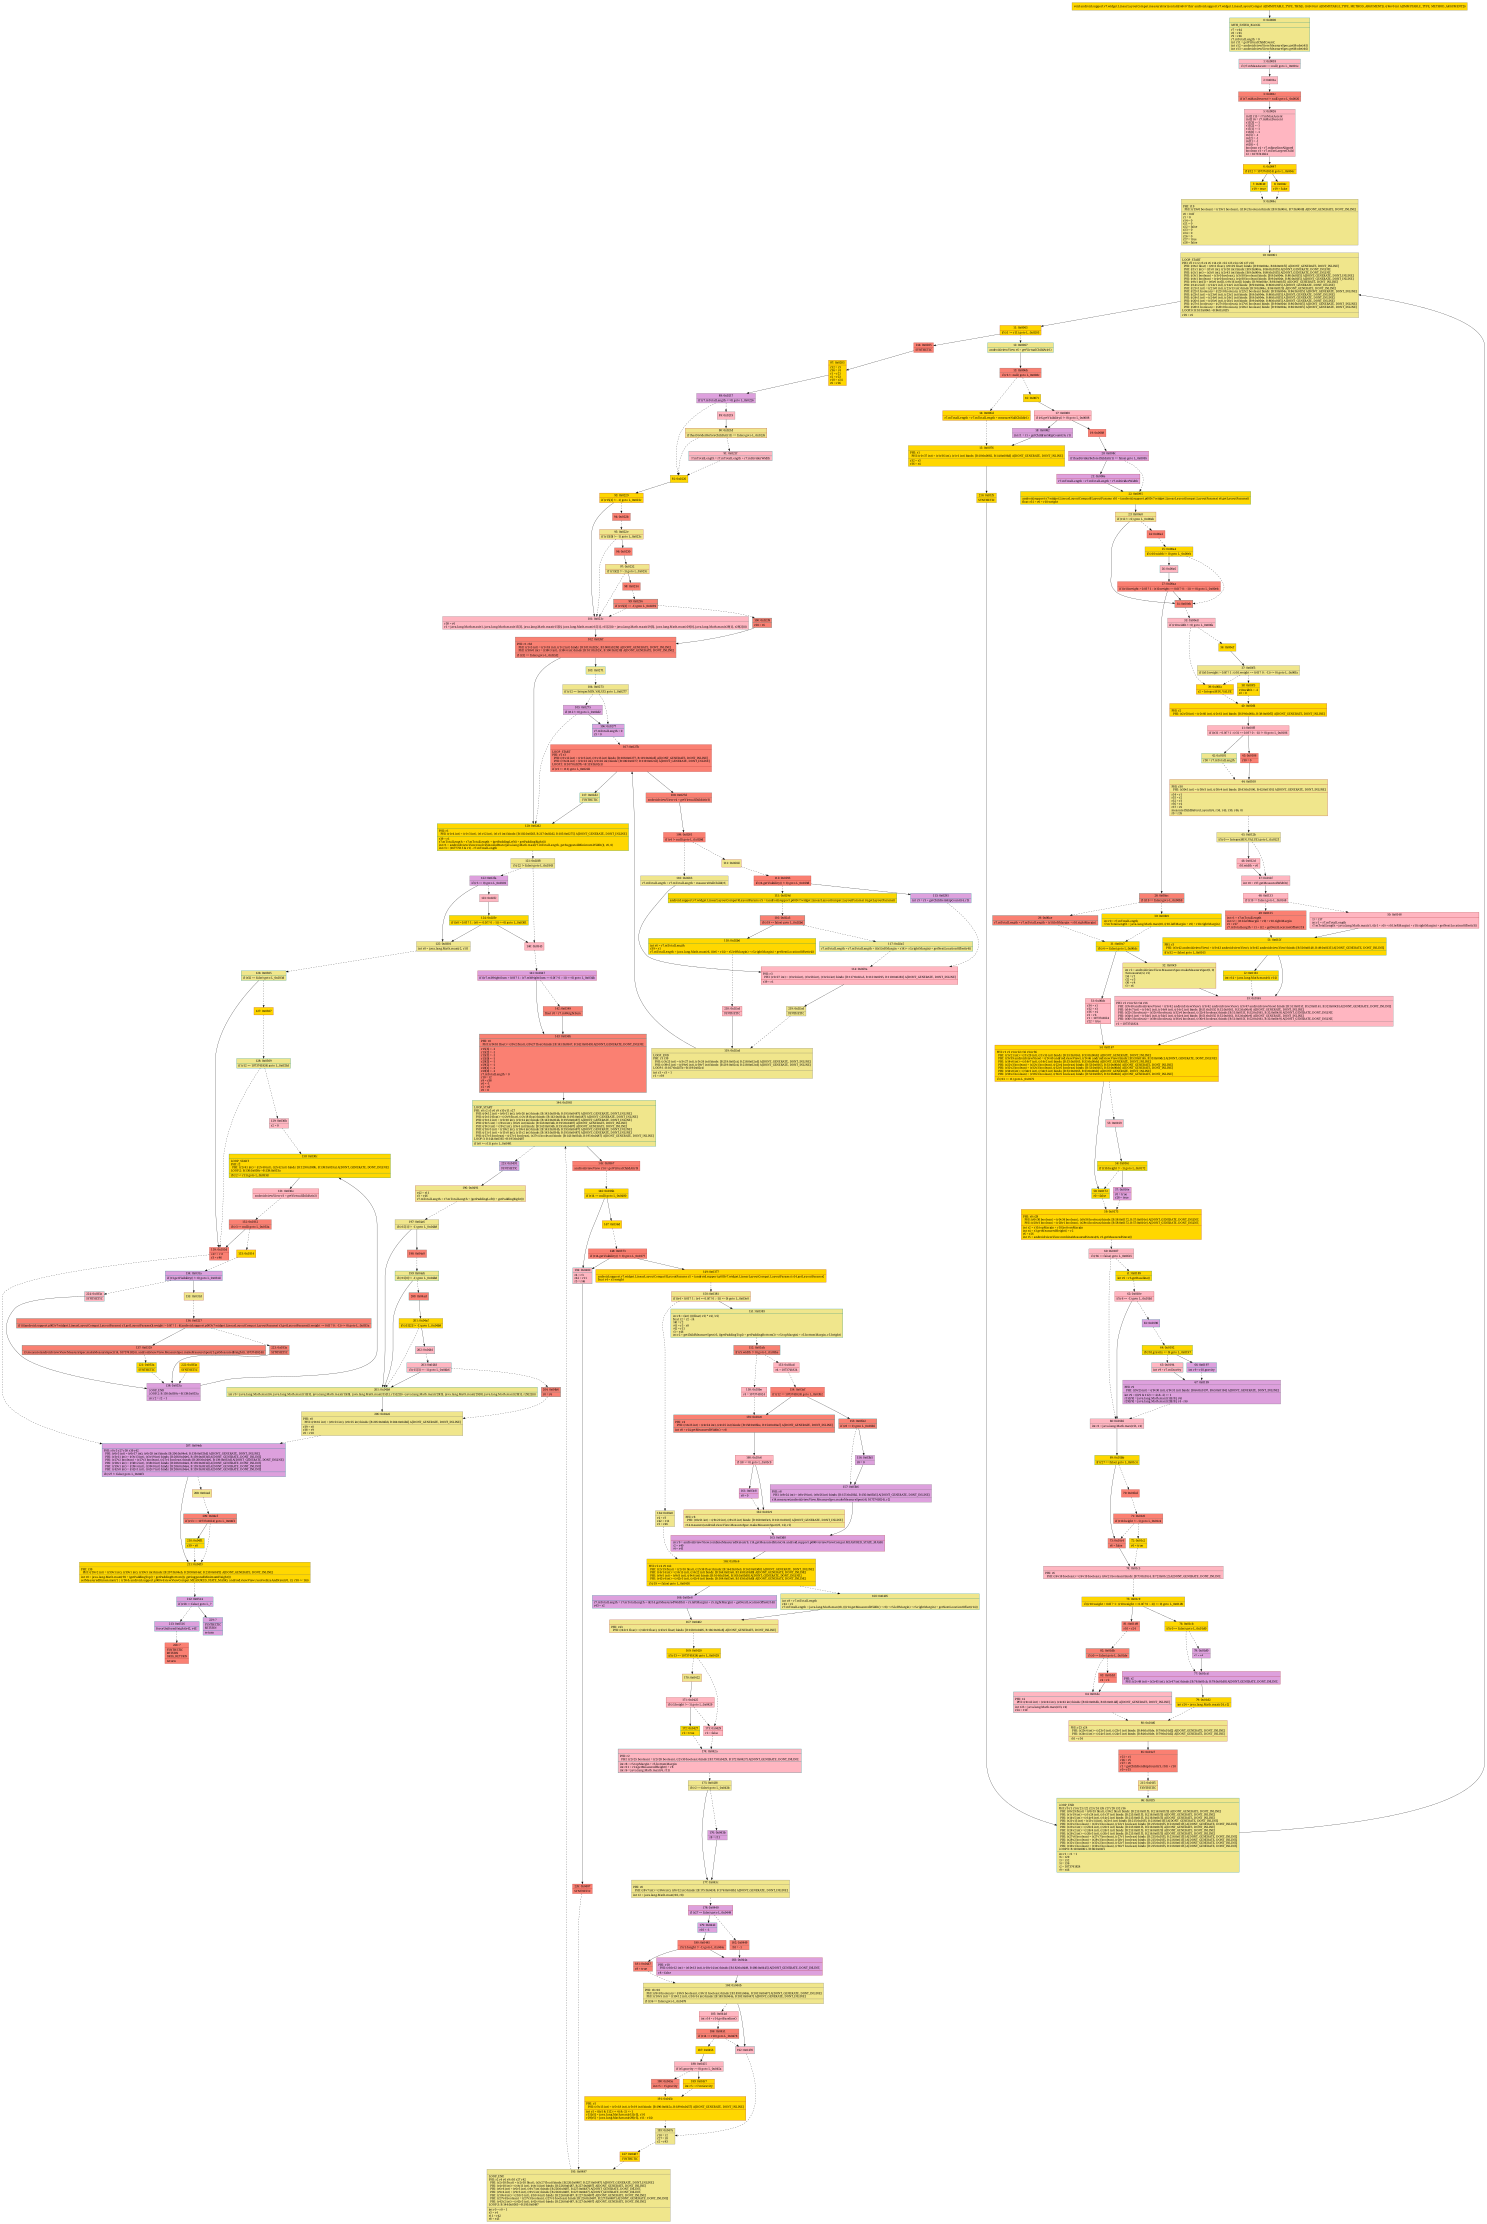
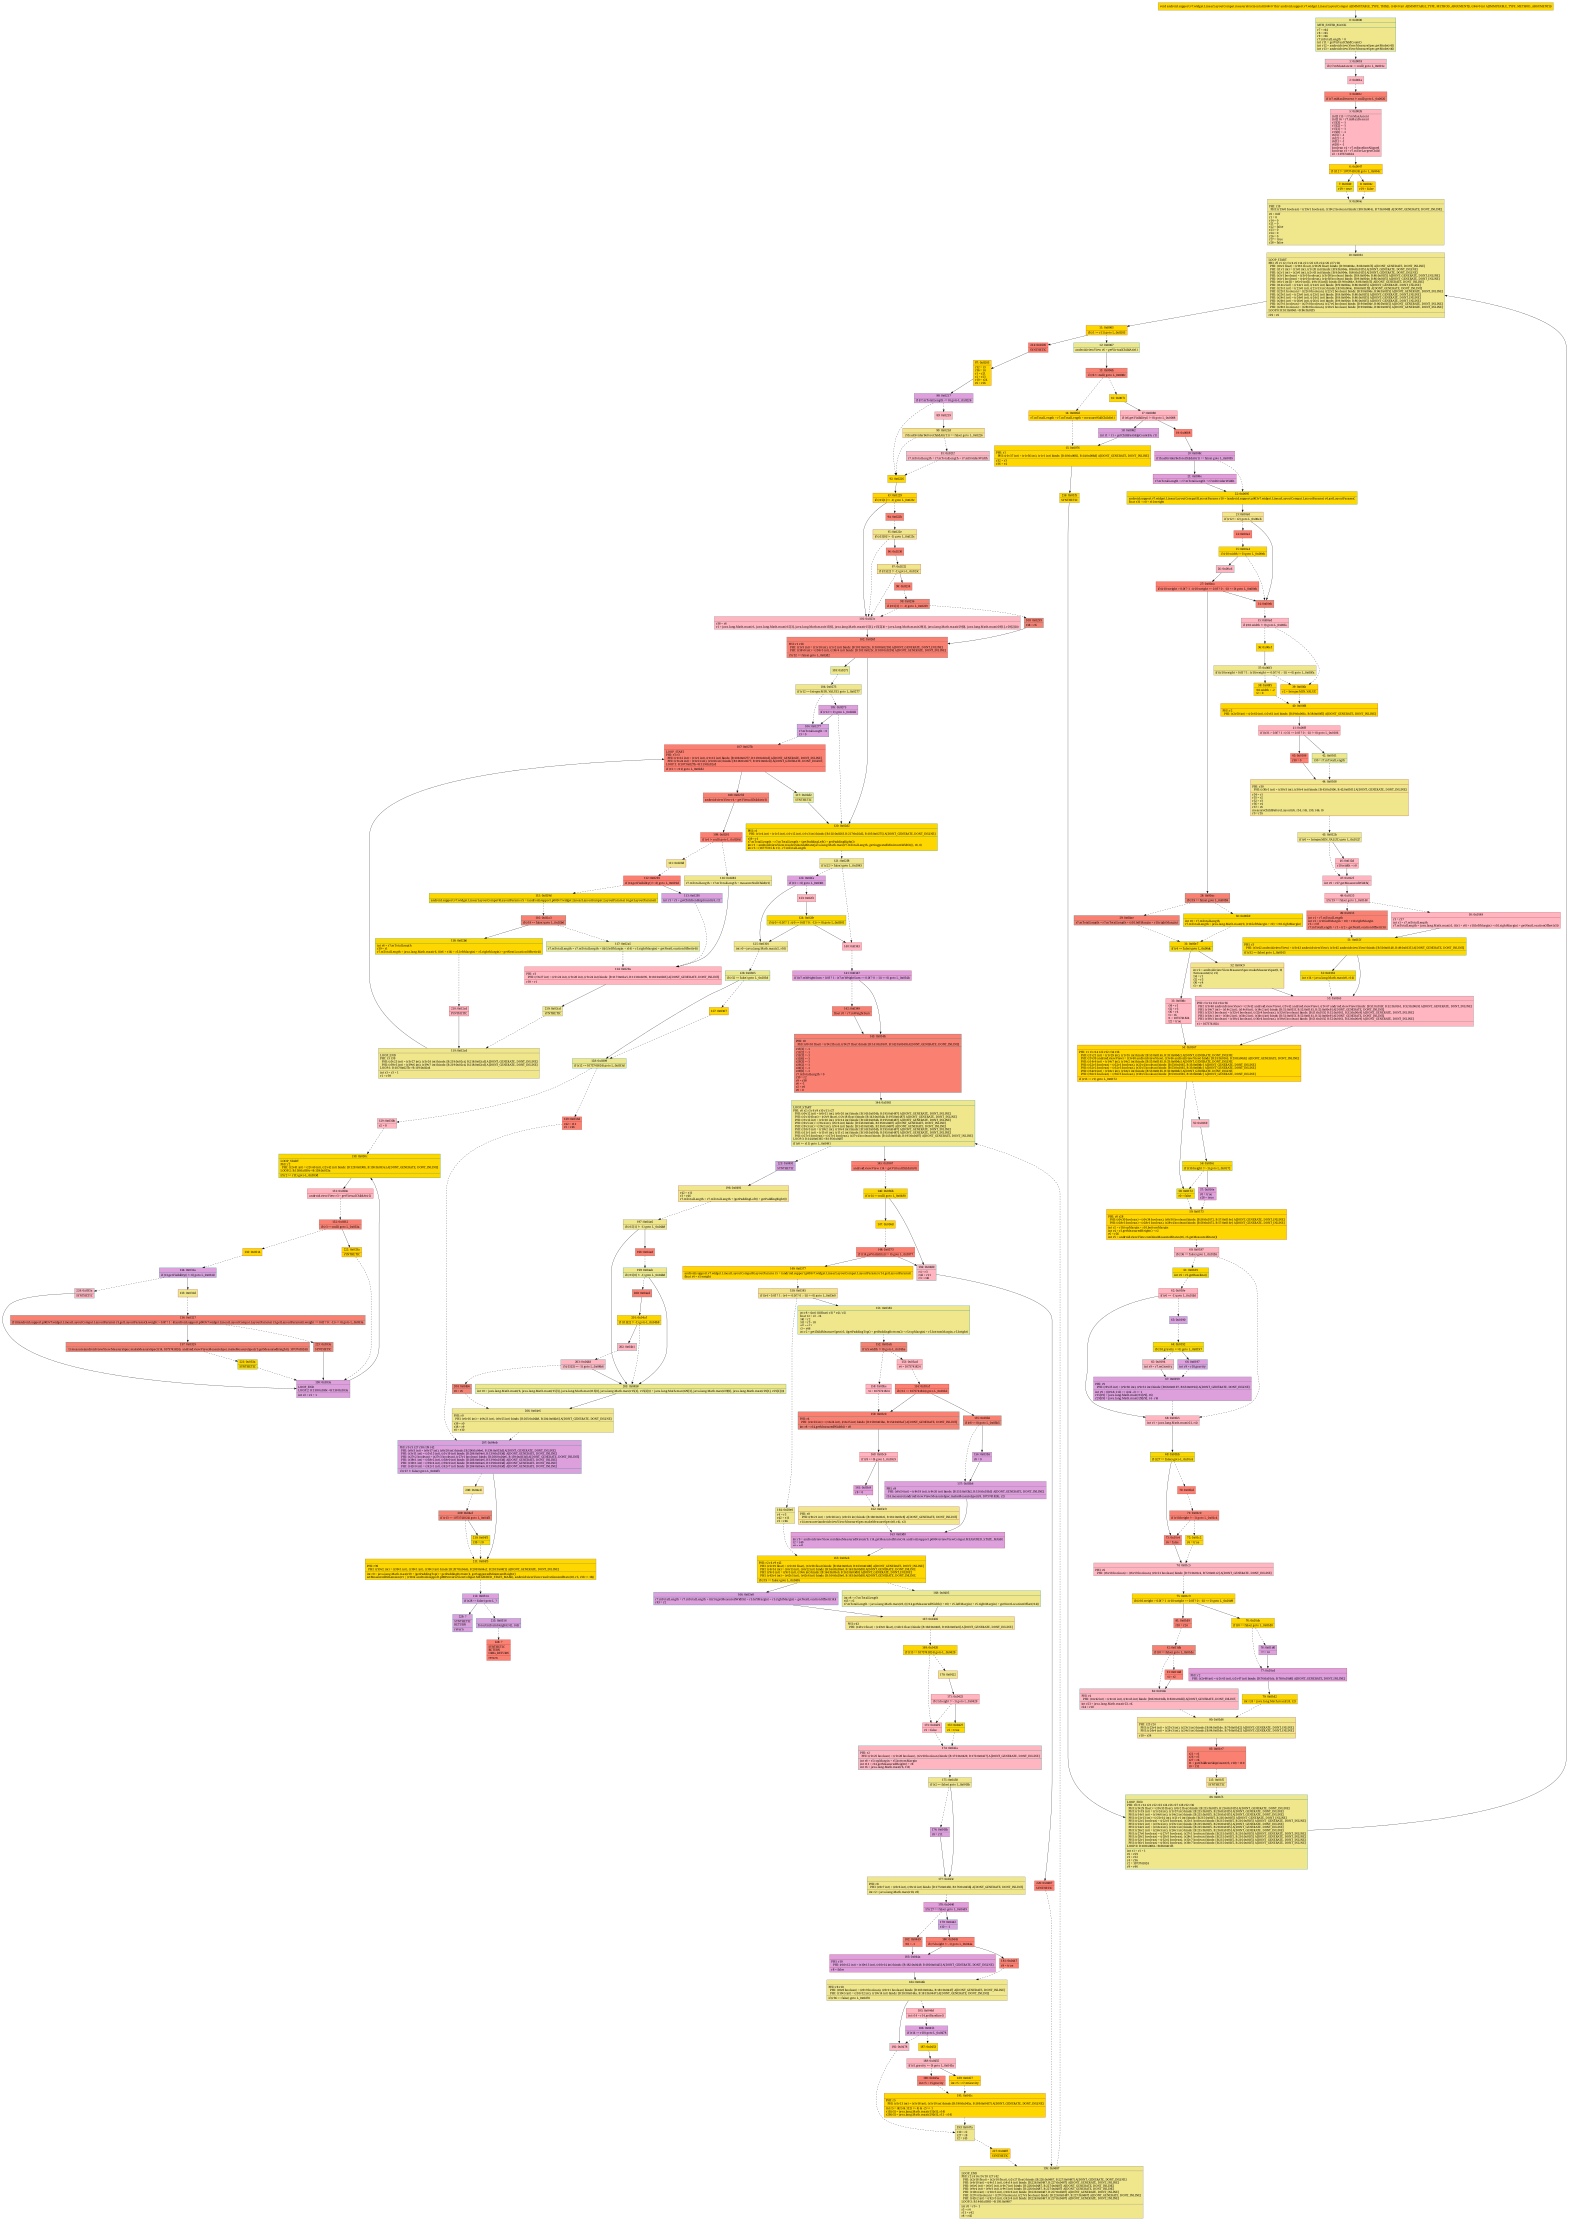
(215, 1106) -> (672, 1016)
(236, 1238) -> (346, 1237)
(718, 2034) -> (927, 2031)
